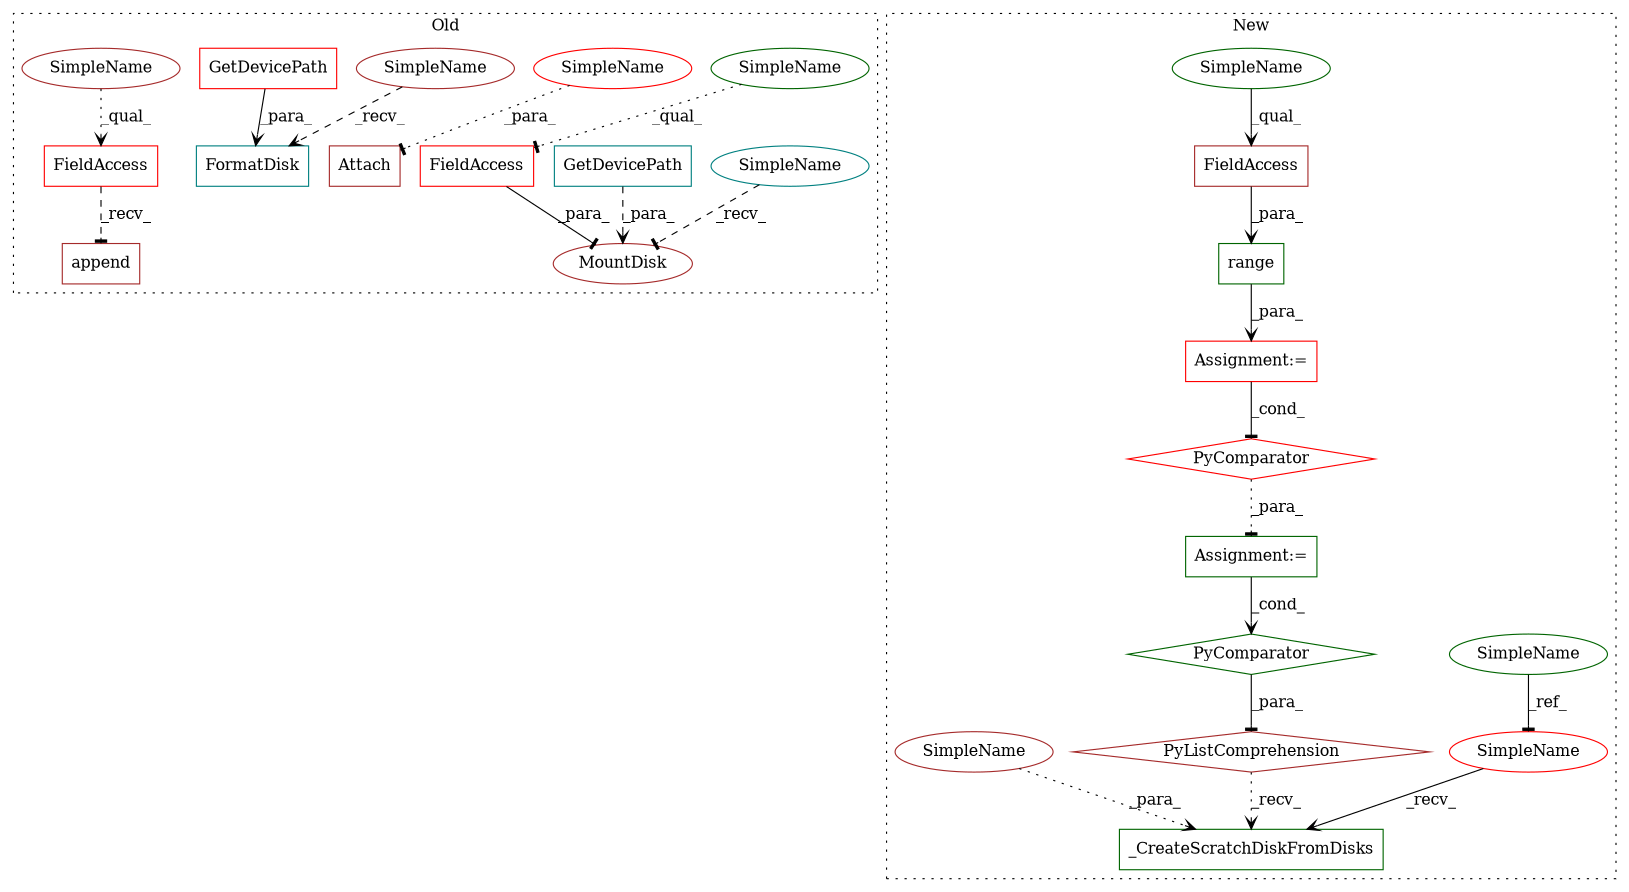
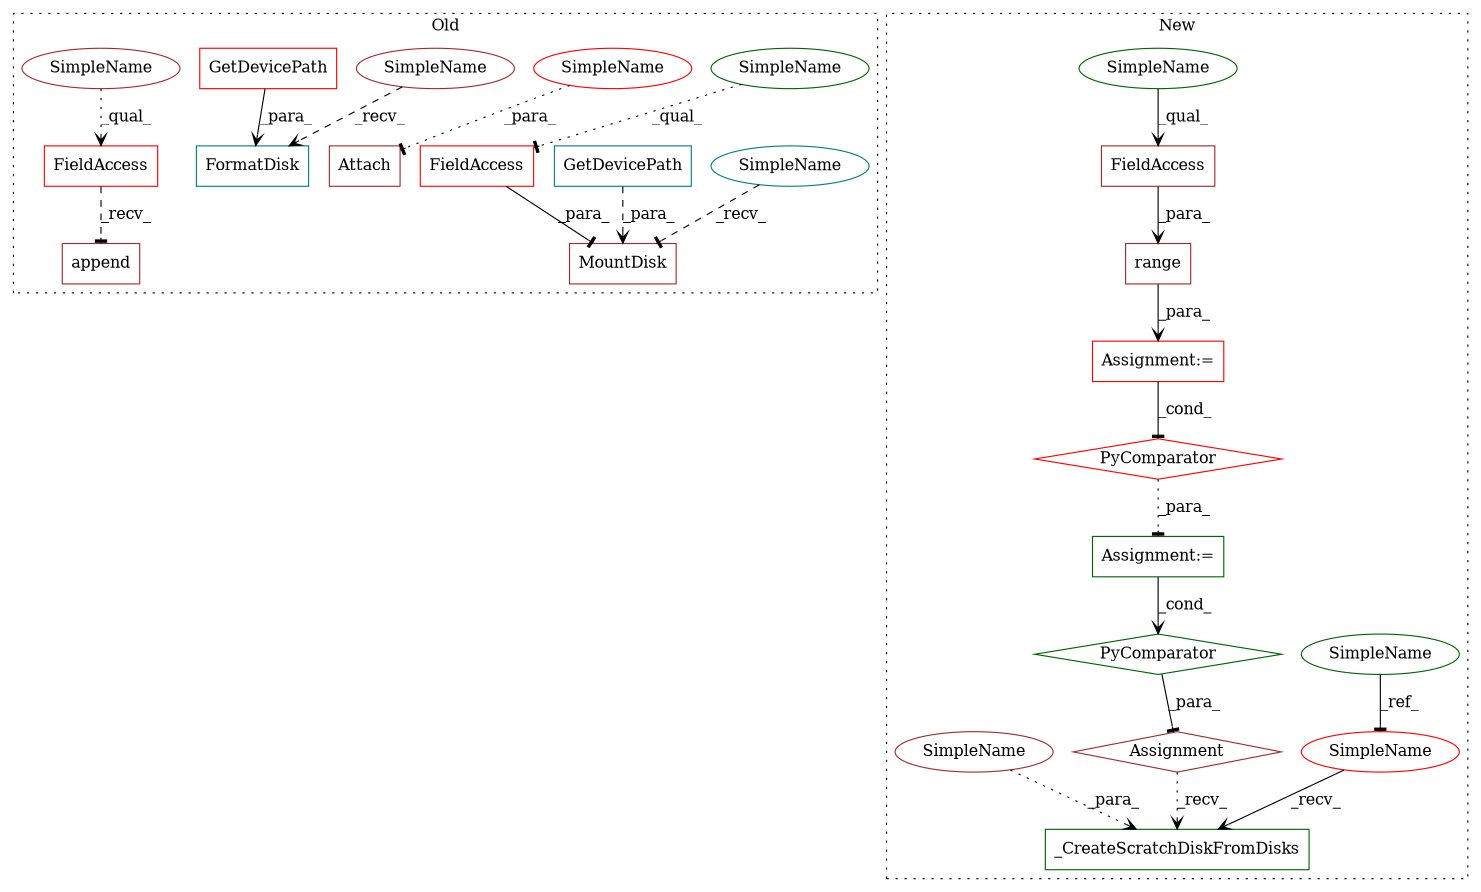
(623, 264) -> (623, 264)
(1251, 264) -> (1158, 264)
(1251, 752) -> (1177, 752)
